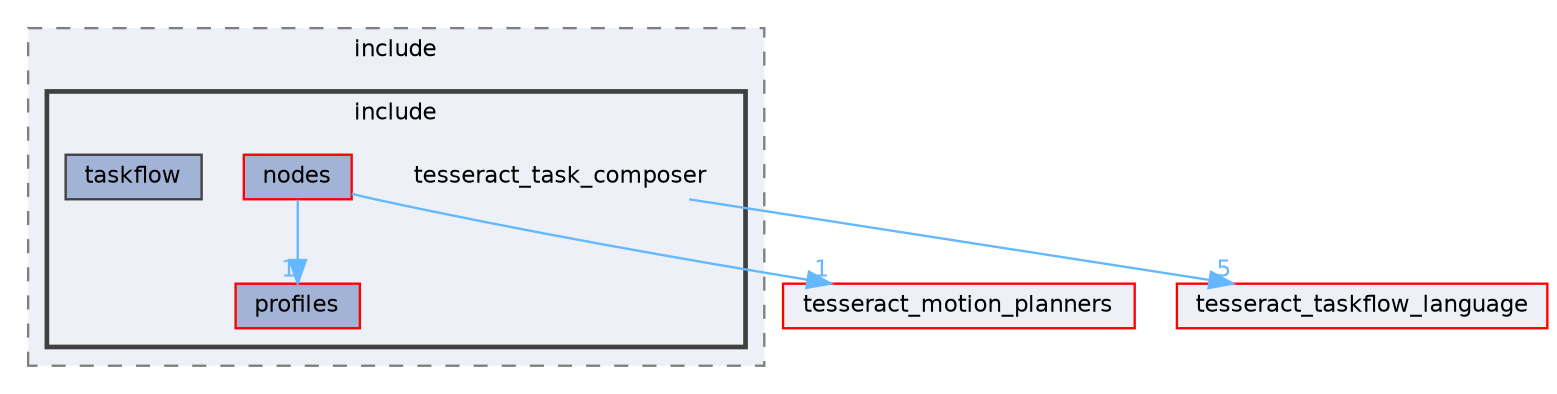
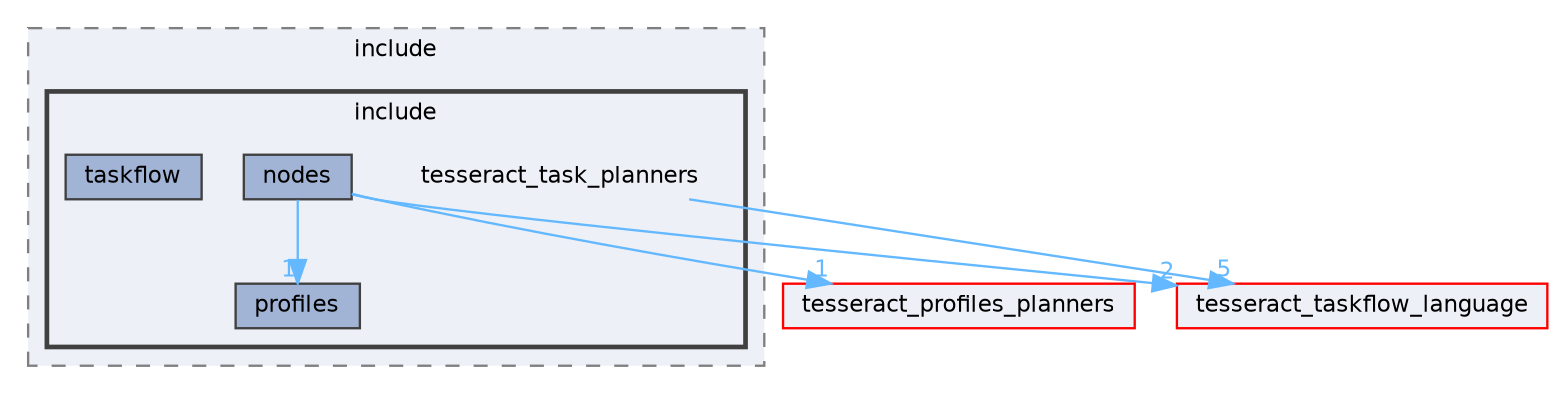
(298, 177) -> (298, 177)
(560, 177) -> (560, 177)
none -> (712, 238)
(298, 306) -> (298, 306)
(959, 306) -> (959, 306)
